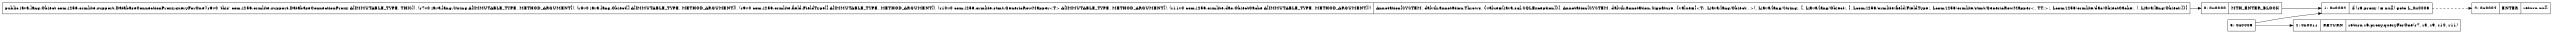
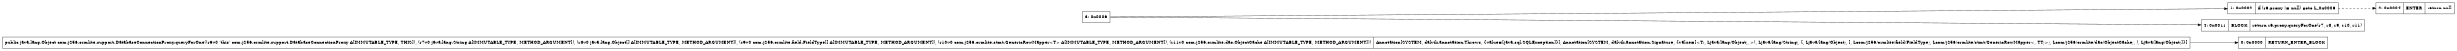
(2255, 8) -> (2297, 42)
(2300, 8) -> none
(2333, 25) -> (2239, 25)
